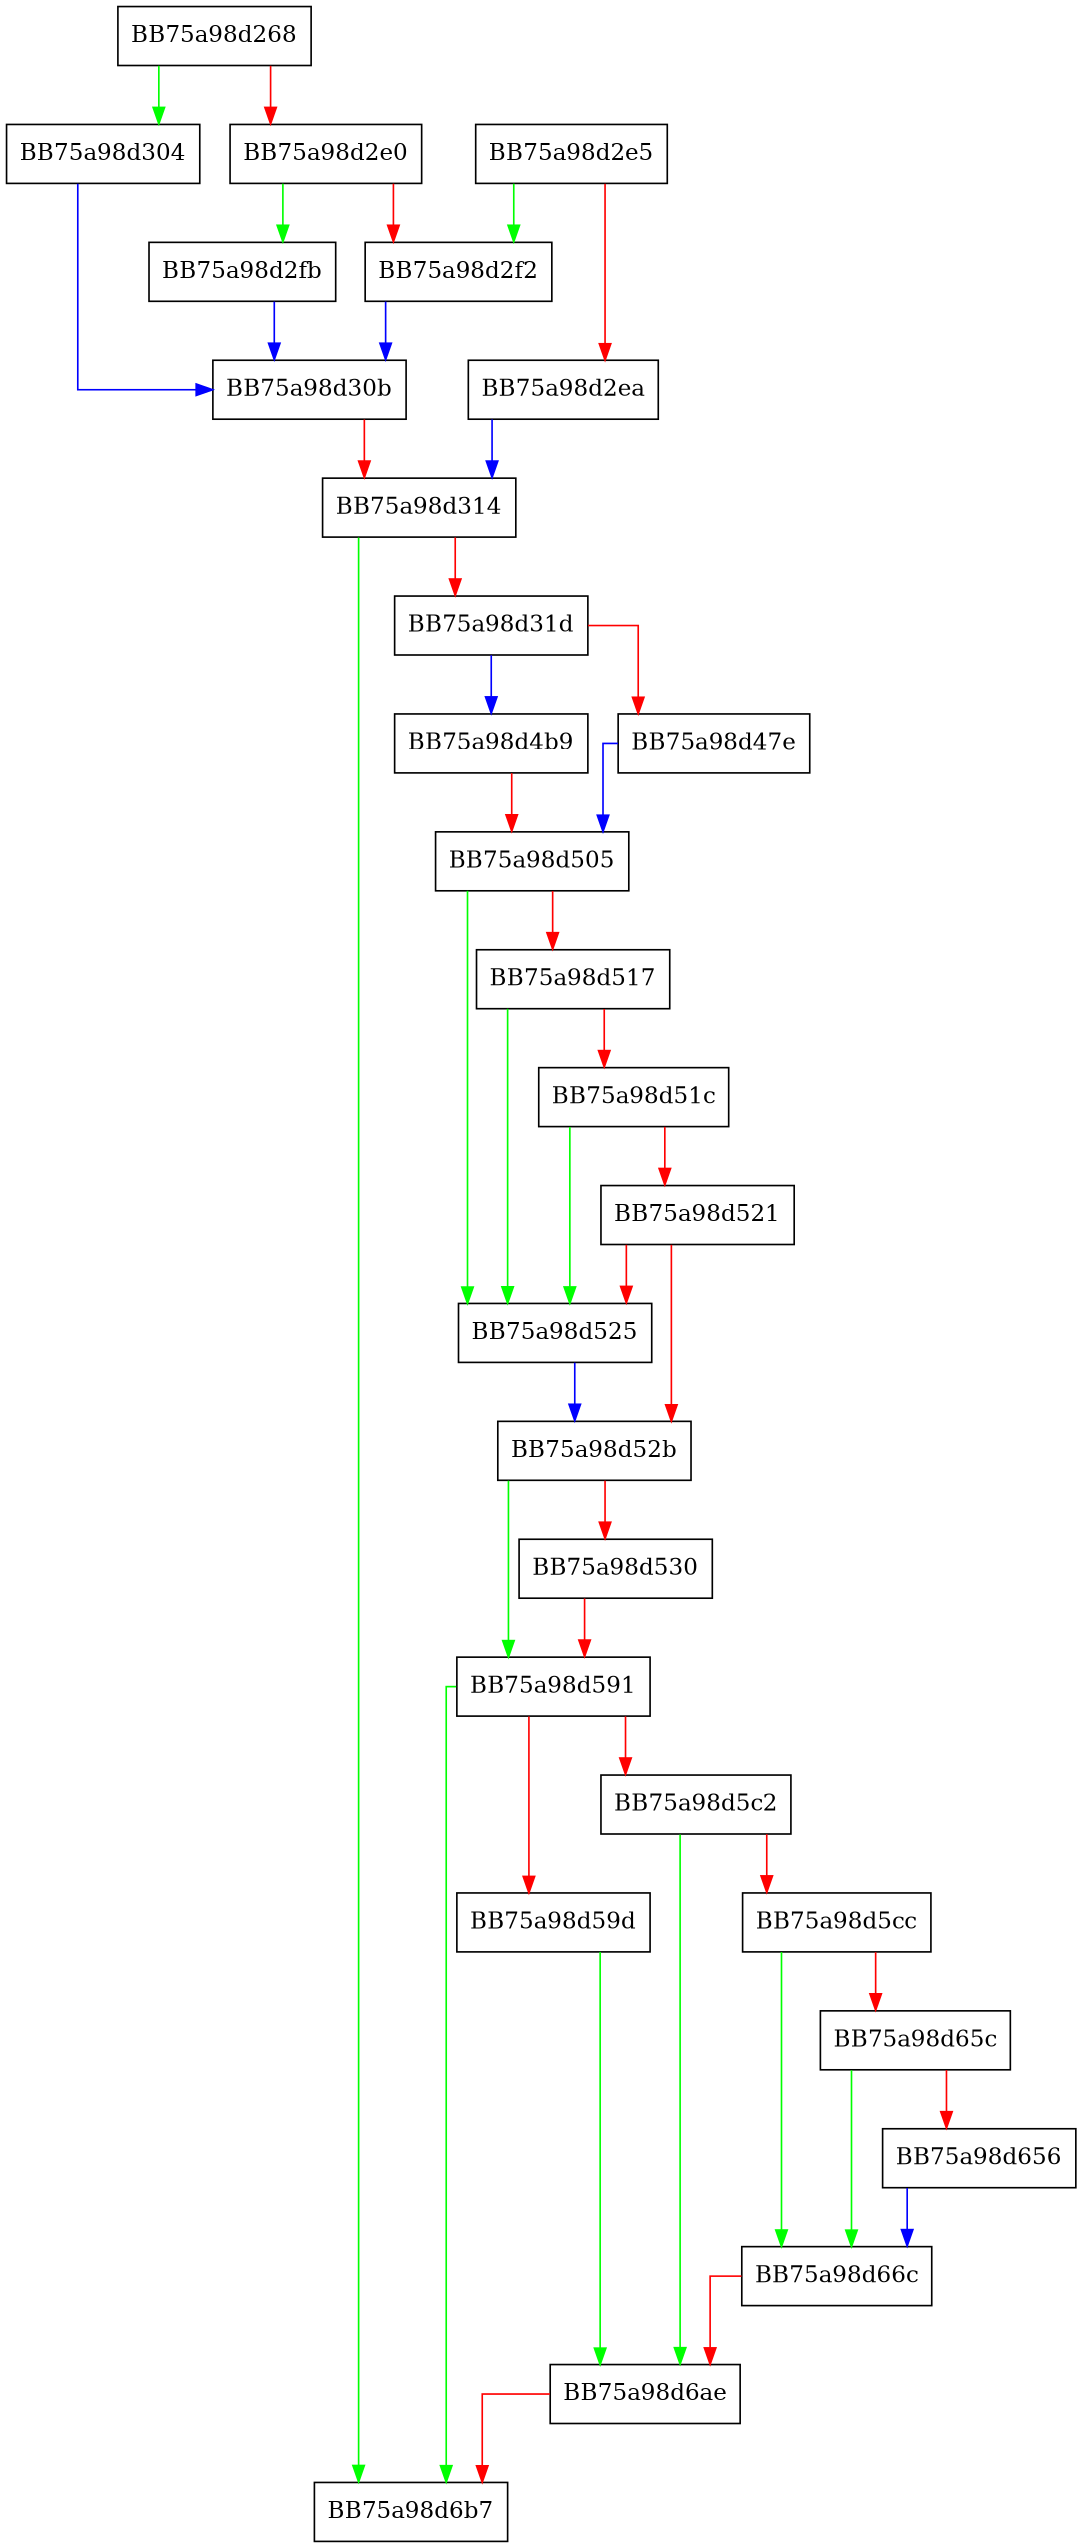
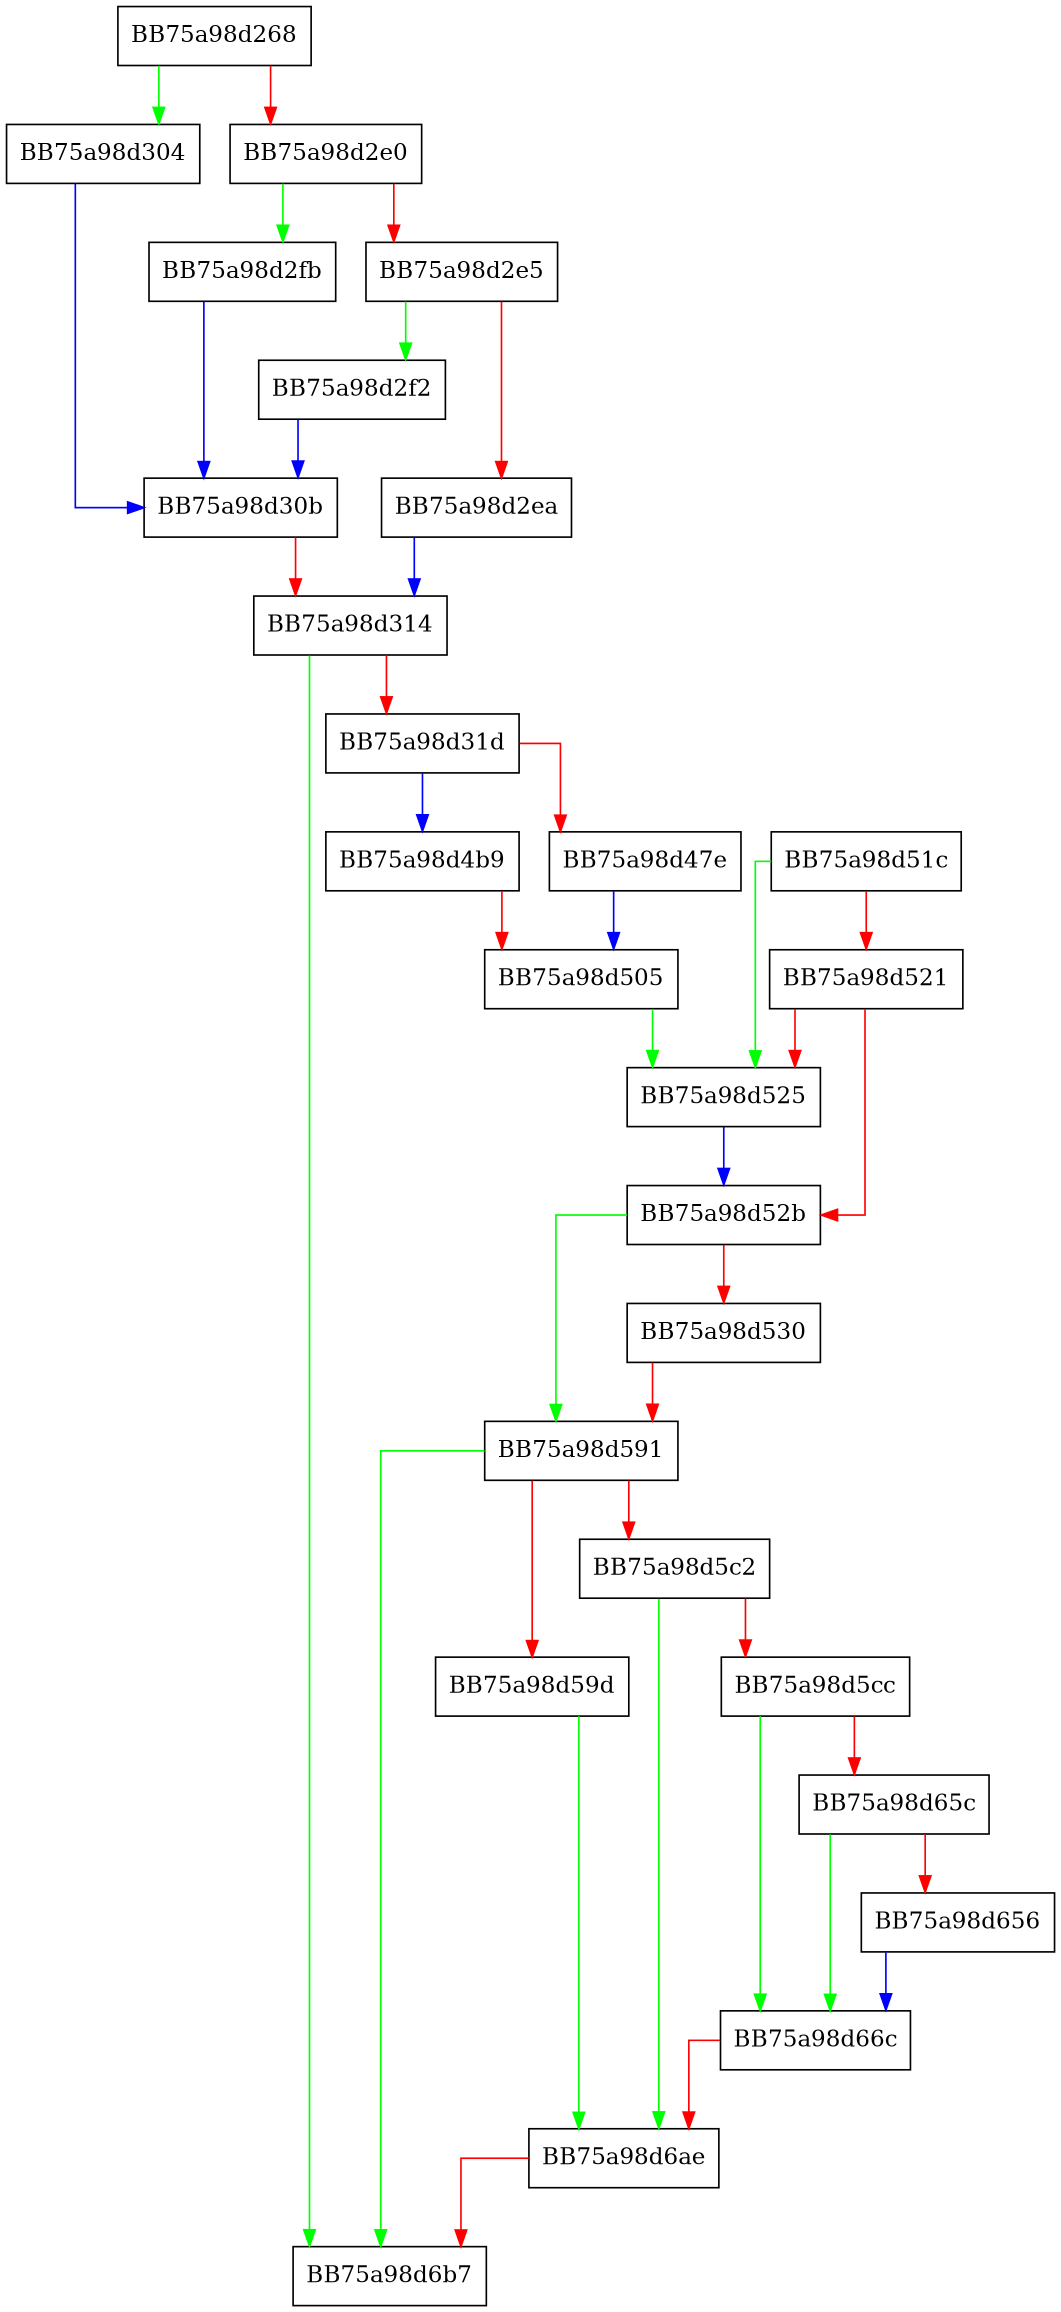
(393, 205) -> (394, 205)
(573, 979) -> none
